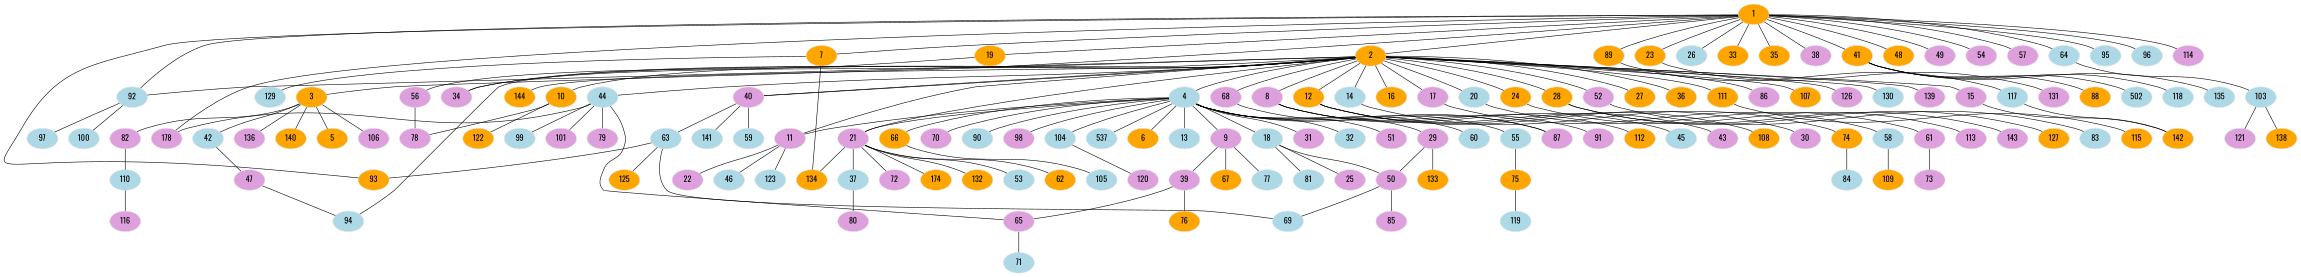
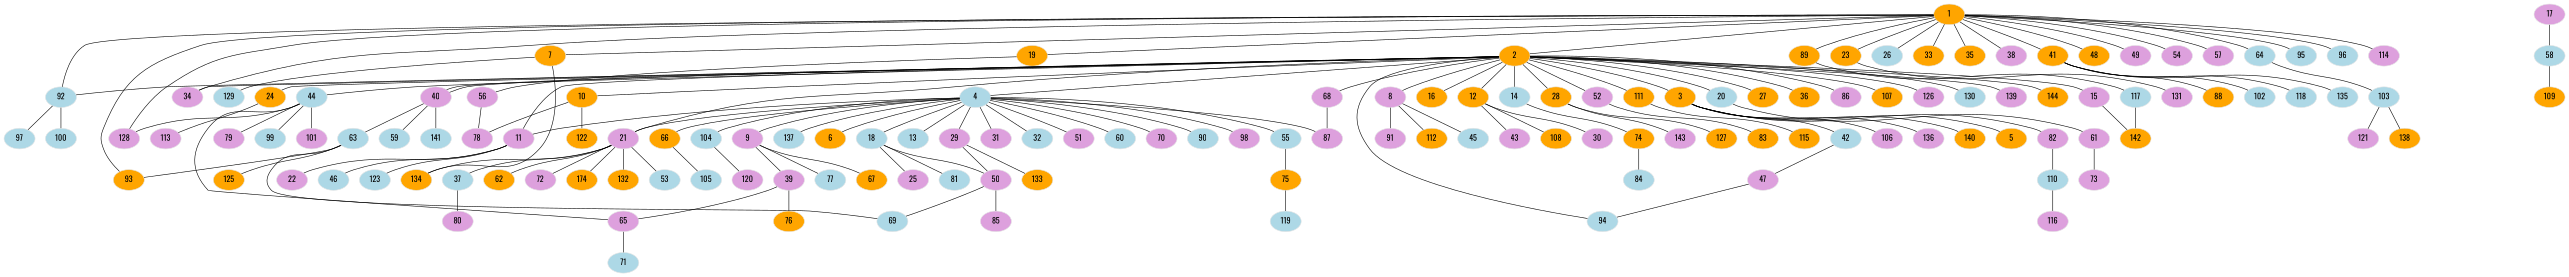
(1402, 77) -> none
(2137, 97) -> (2260, 97)
(167, 139) -> (124, 139)
(1102, 139) -> (789, 139)
(2095, 139) -> (1763, 139)
